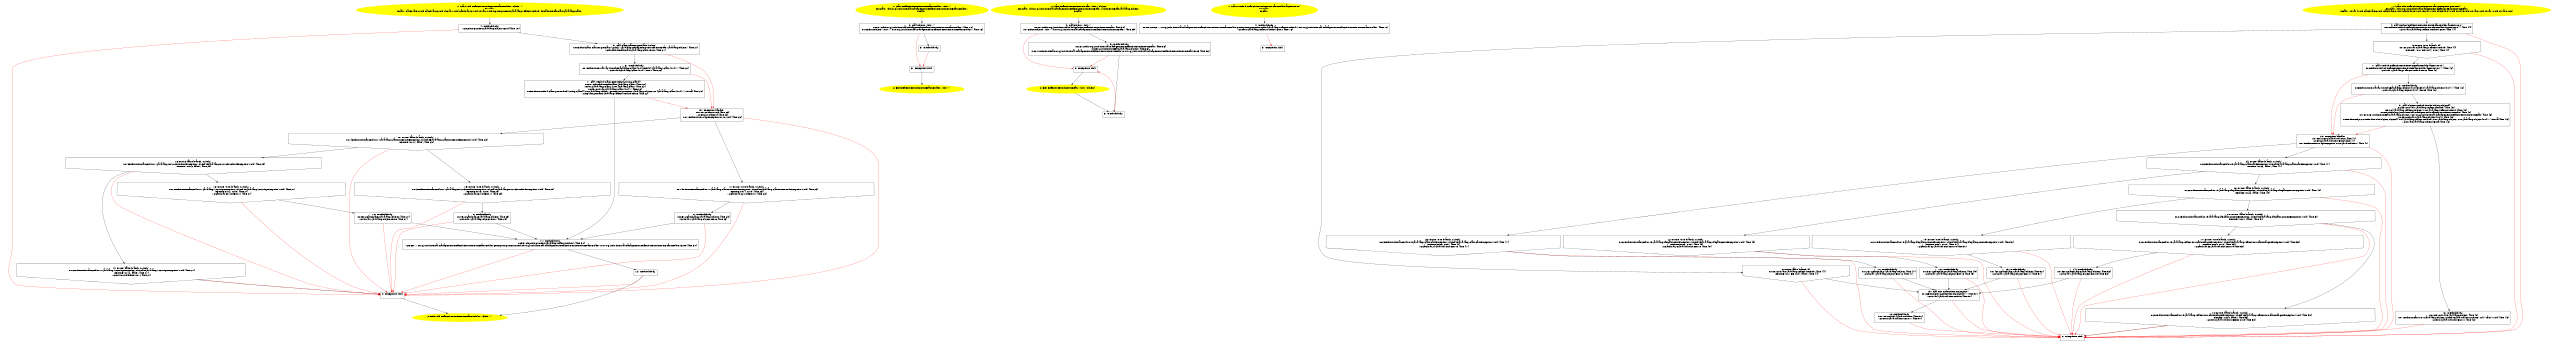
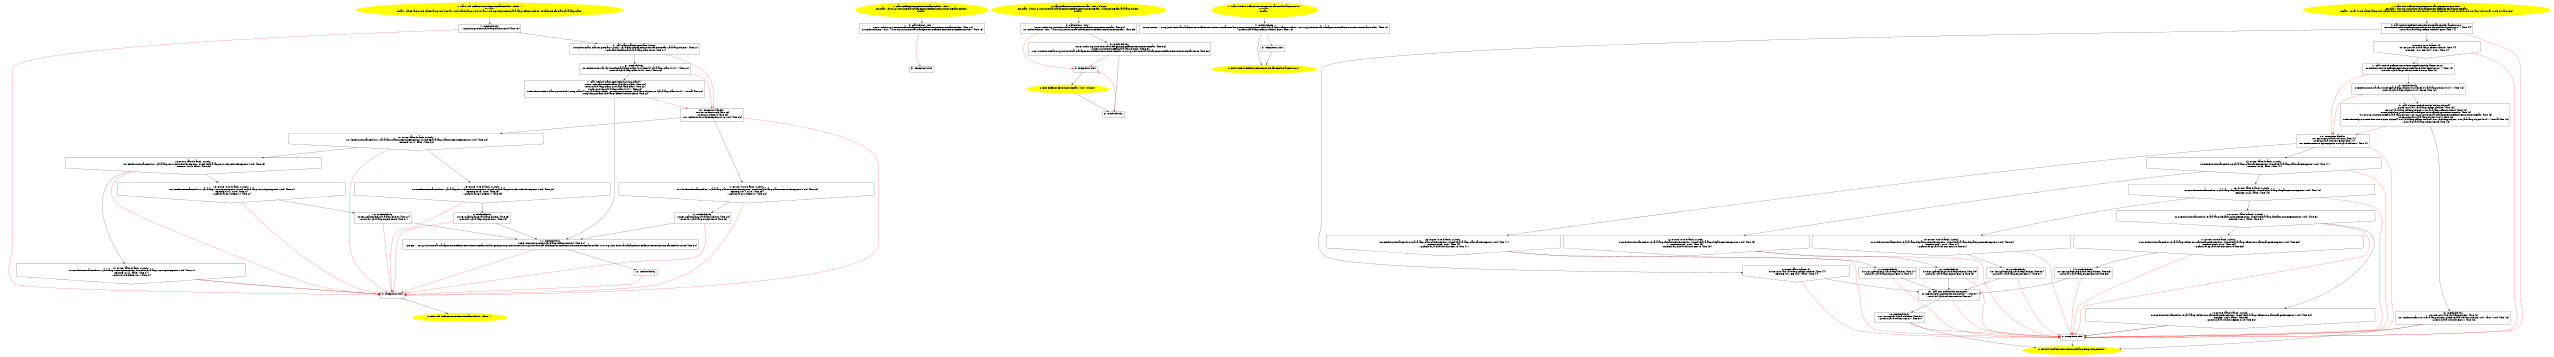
(930, 49) -> none
none -> (1264, 69)
(922, 89) -> none
(575, 303) -> none
none -> (2072, 350)
